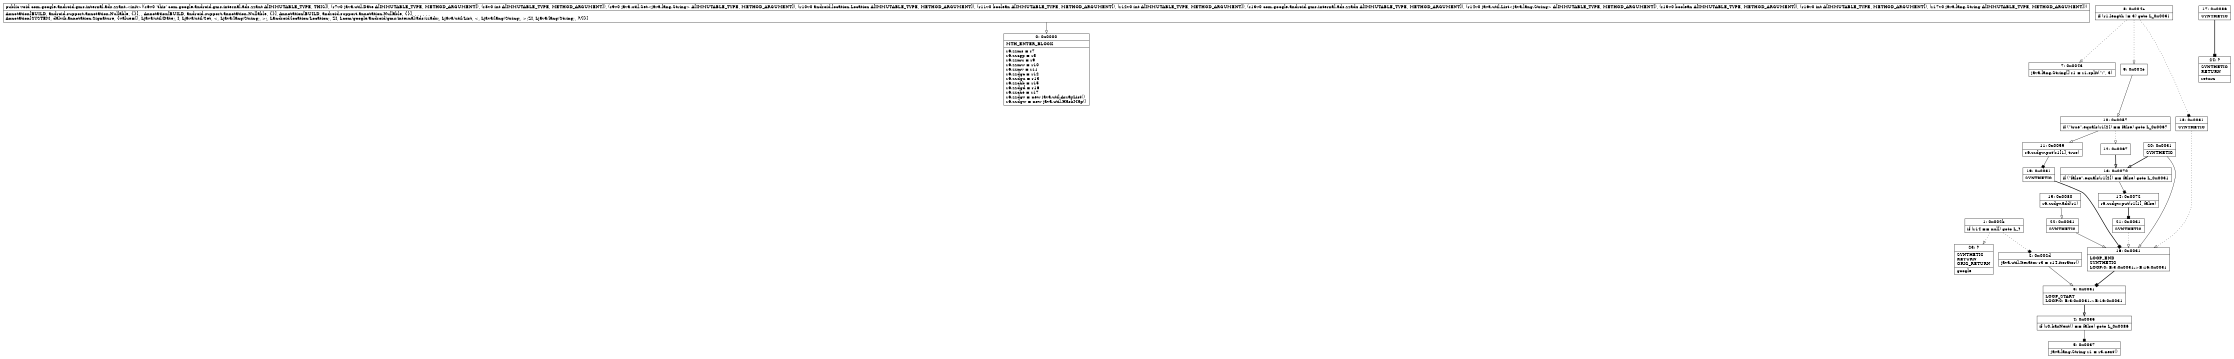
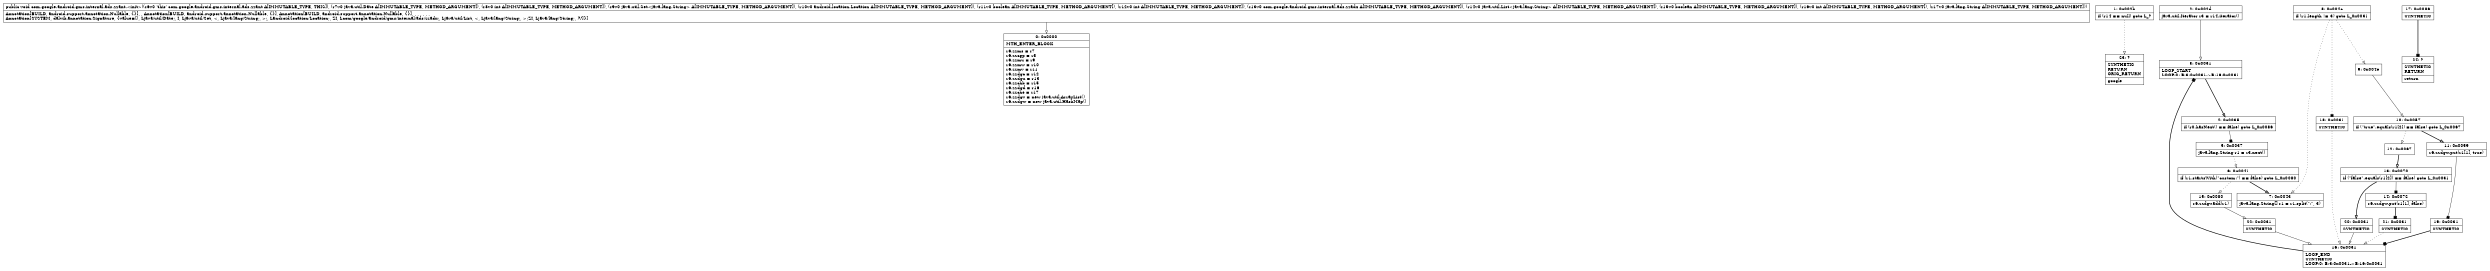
(2085, 136) -> (2431, 136)
(2139, 161) -> (2361, 195)
none -> (2238, 175)
(2016, 242) -> none
